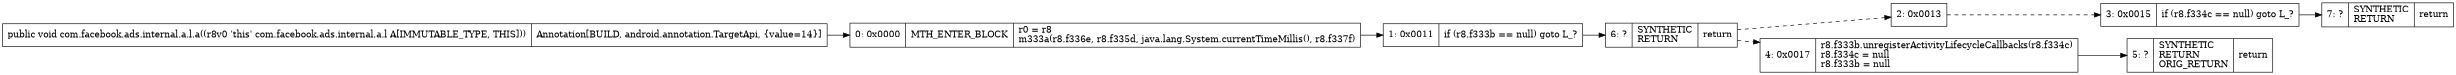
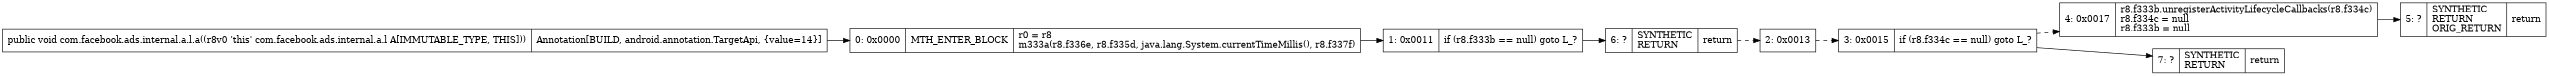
(1745, 41) -> (2045, 33)
